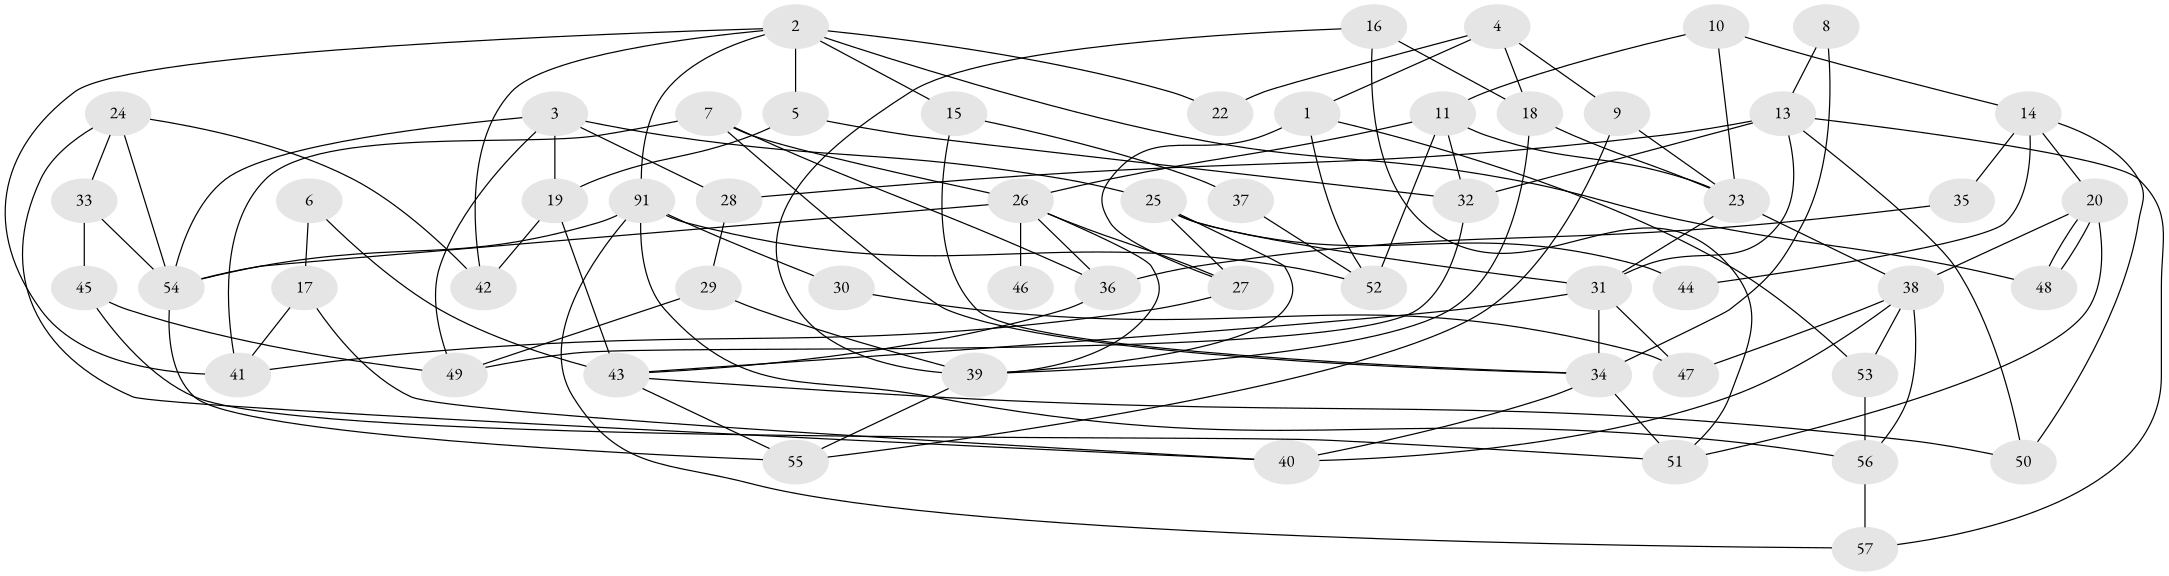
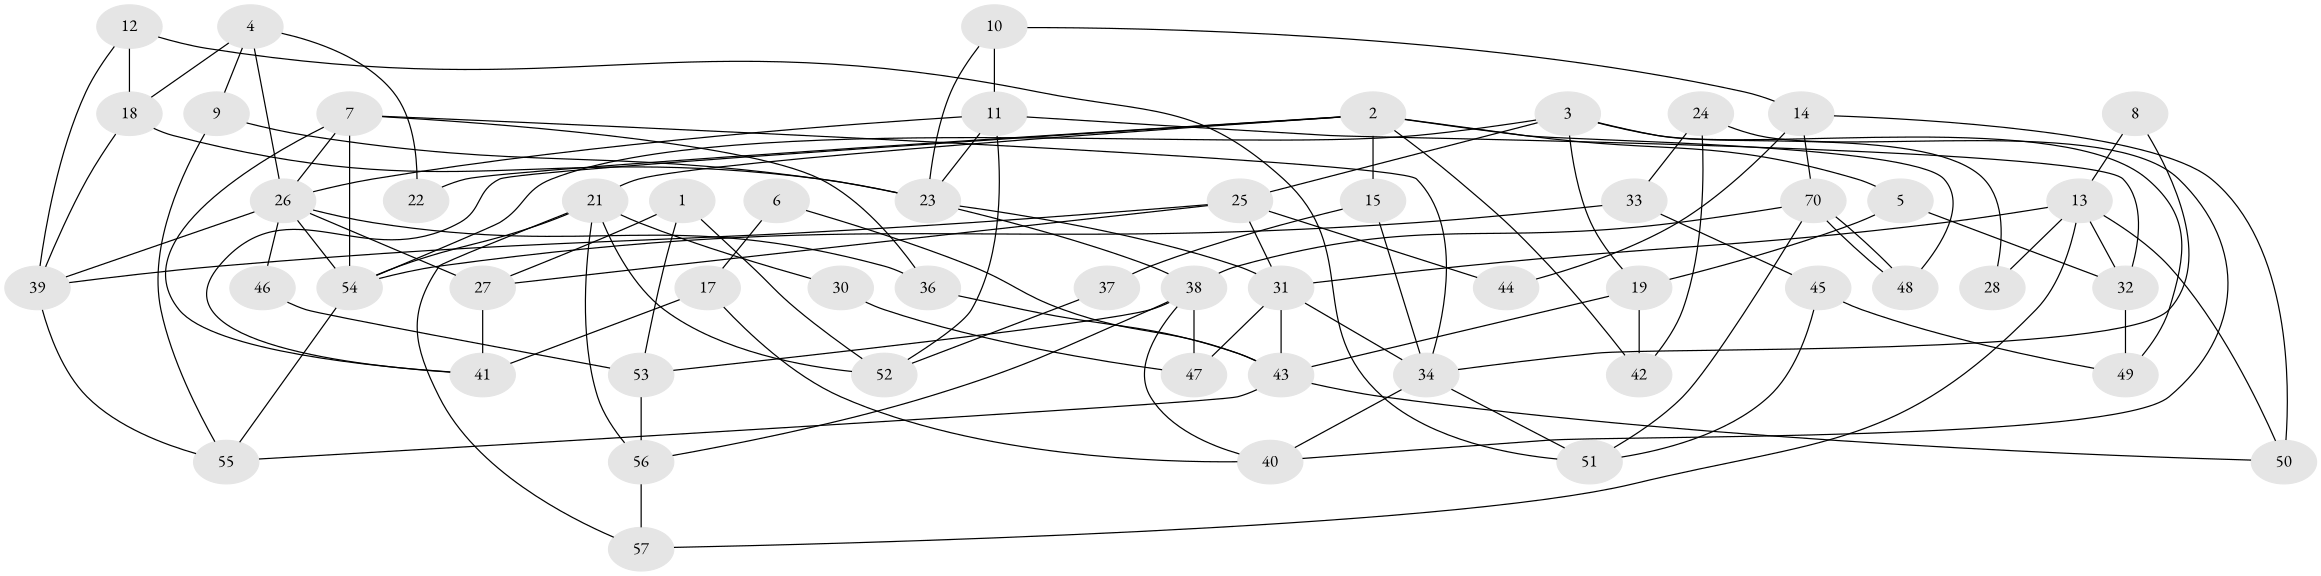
(1374, 27) -> (129, 27)
(1402, 70) -> (267, 114)
(145, 201) -> (350, 201)
(642, 201) -> (595, 201)
(1962, 201) -> none
(2095, 201) -> (1813, 201)
(708, 288) -> none
none -> (448, 338)
